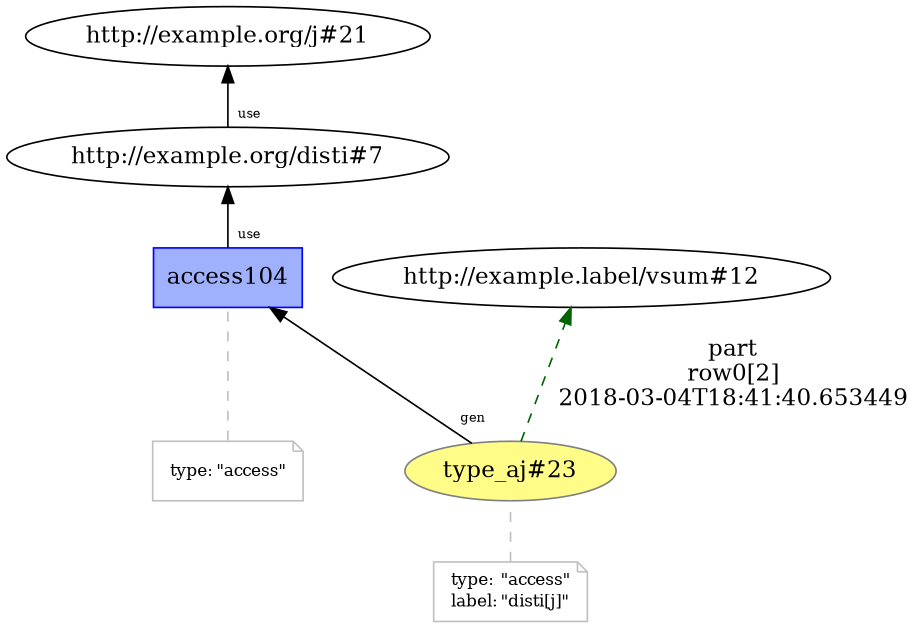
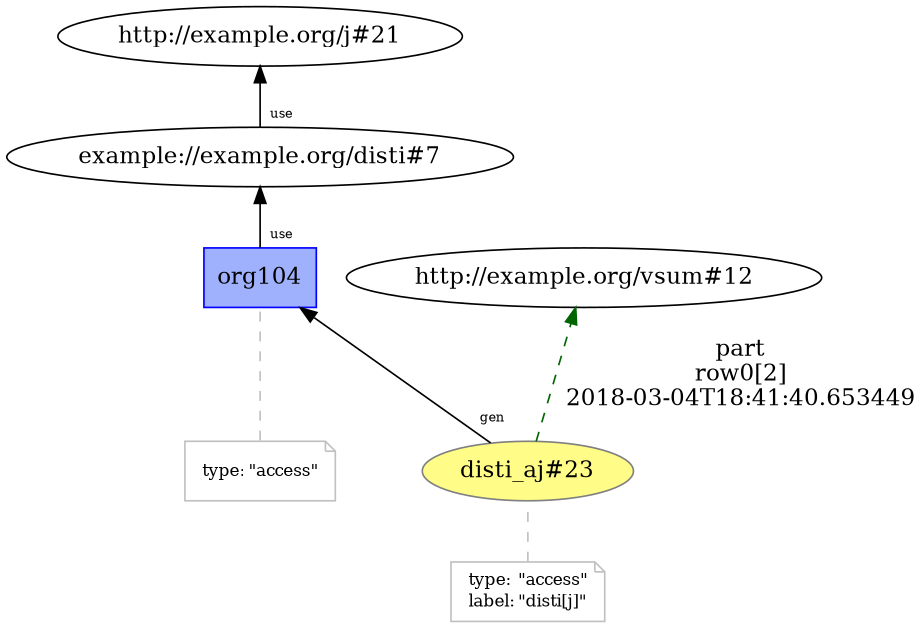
(228, 157) -> (260, 157)
(228, 278) -> (260, 278)
(582, 278) -> (584, 278)
(511, 471) -> (528, 471)
